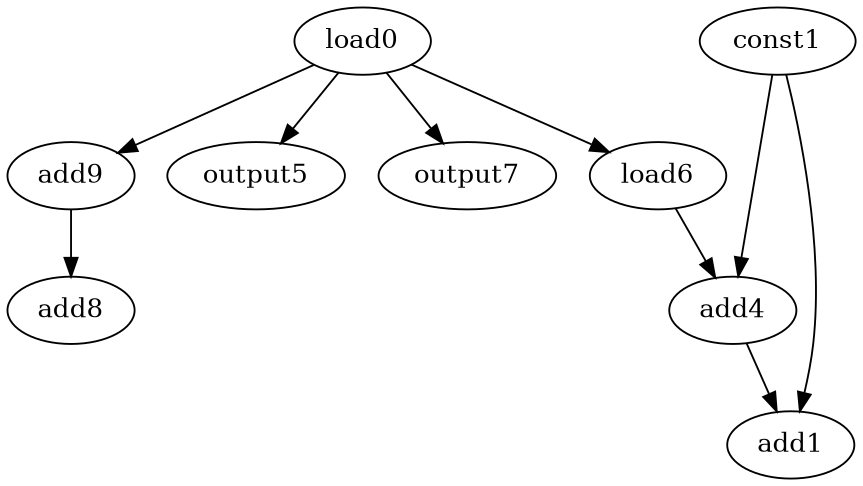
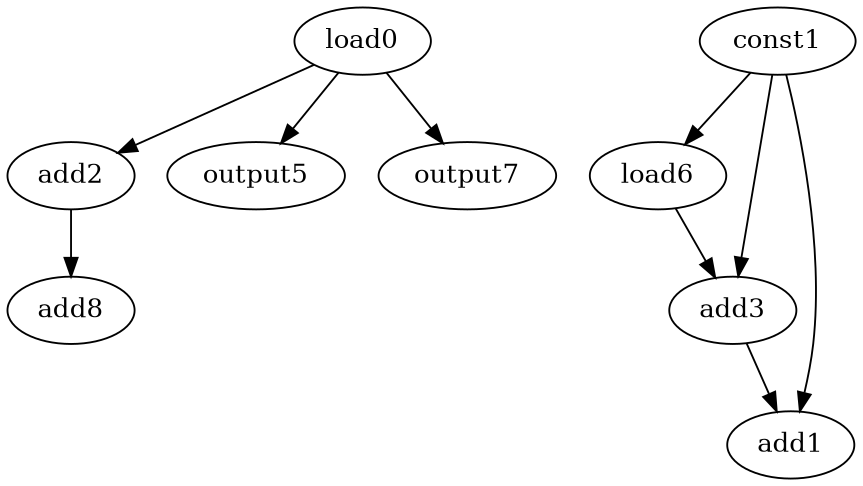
(501, 105) -> (724, 102)
(71, 176) -> (71, 176)
(733, 310) -> (733, 310)
